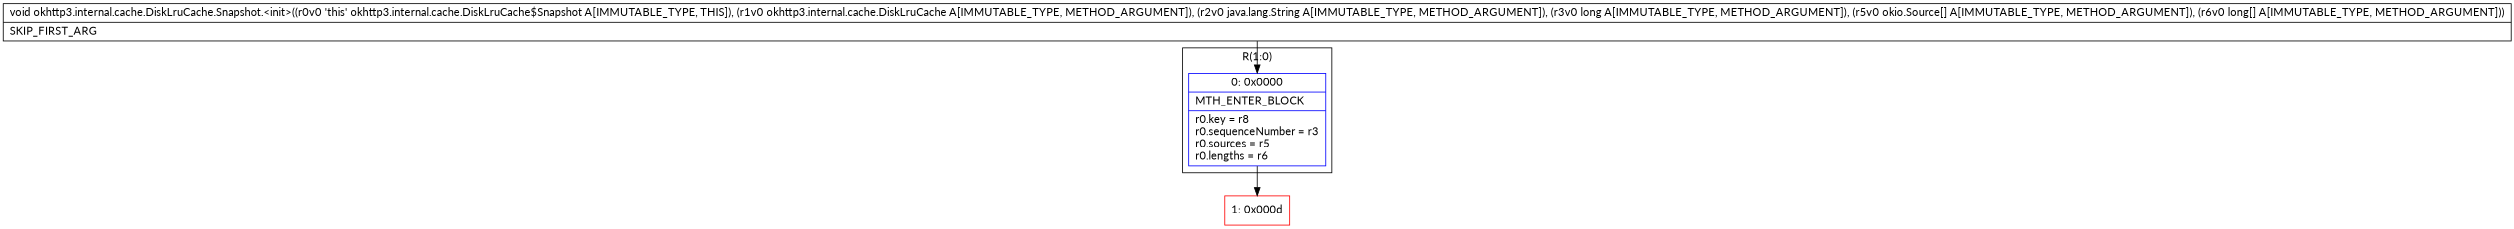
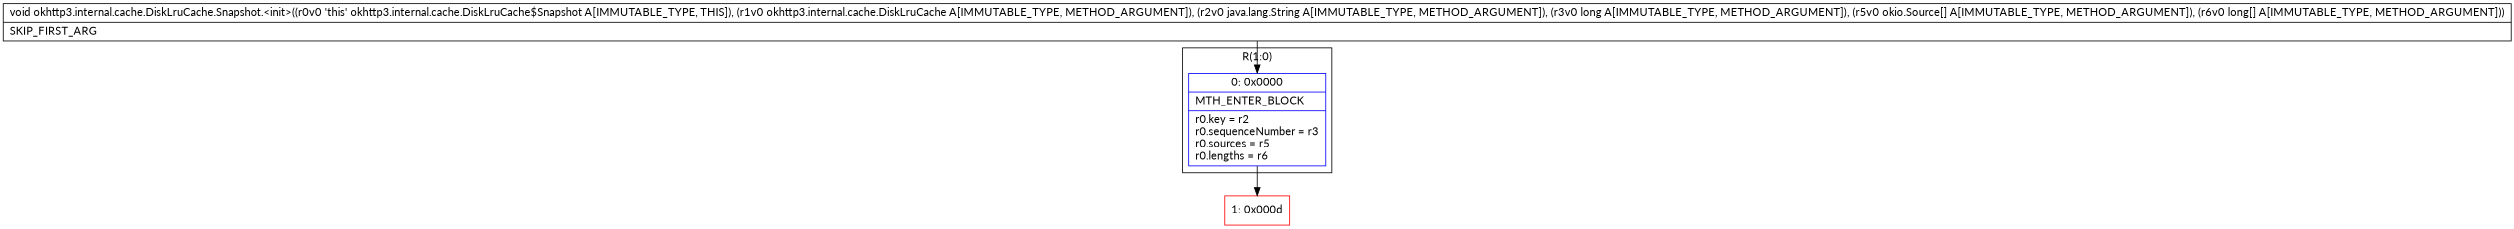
(1222, 120) -> (1222, 120)
